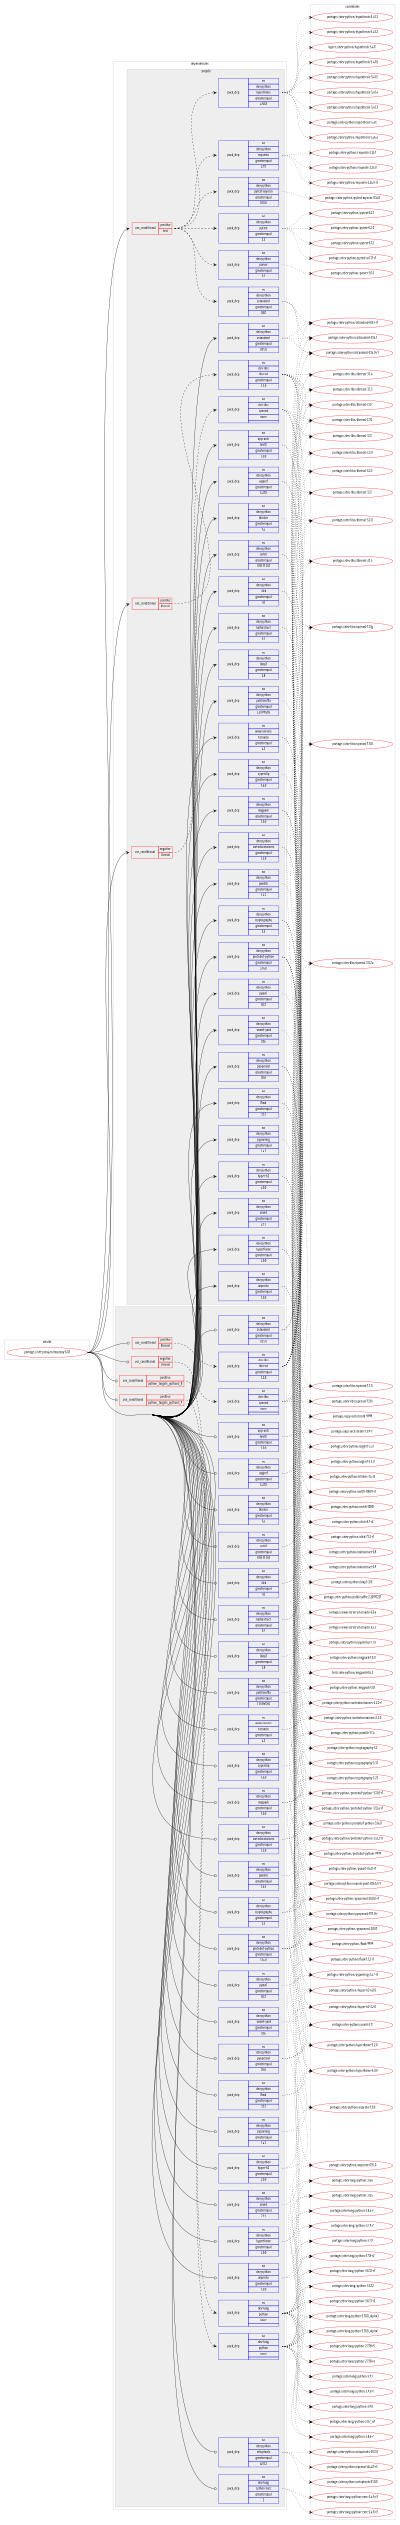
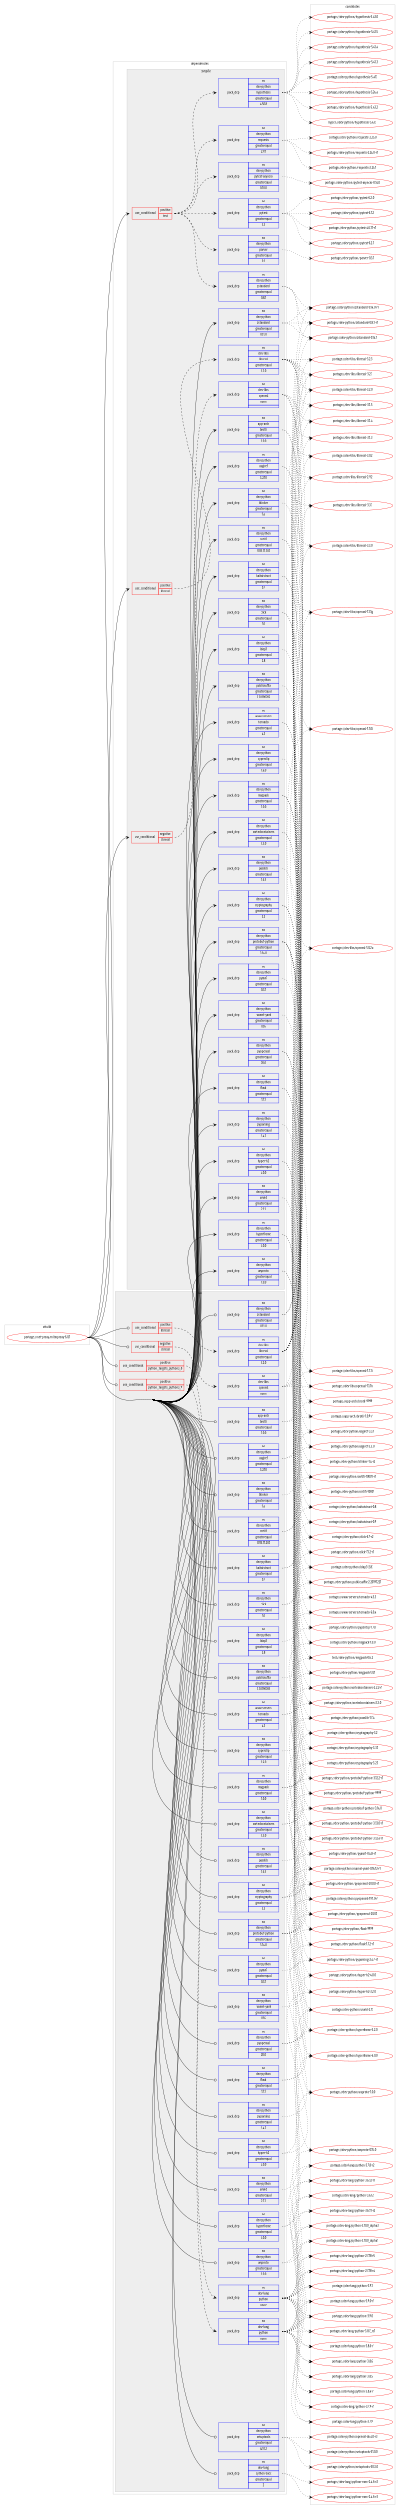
(353, 17) -> none
(353, 405) -> (353, 456)
